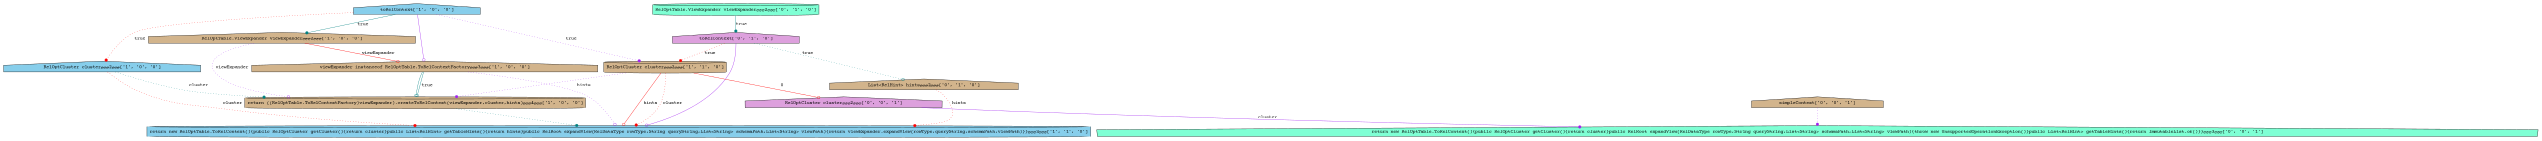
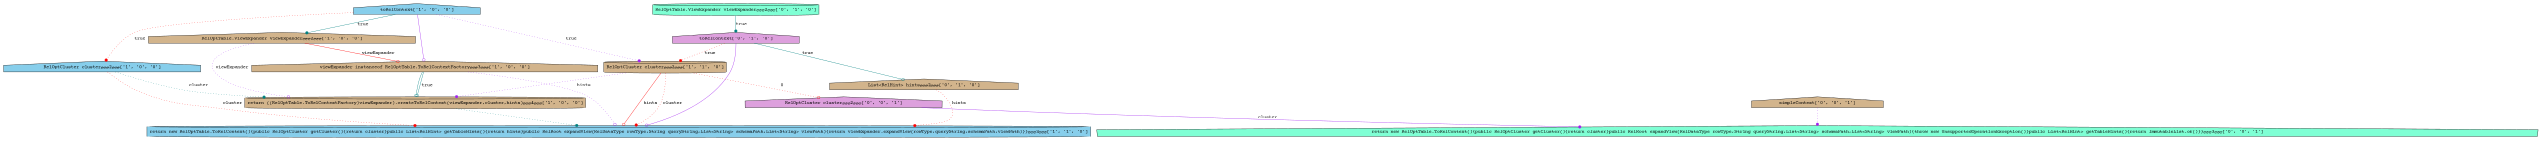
(828, 61) -> (828, 61)
(756, 85) -> (756, 85)
